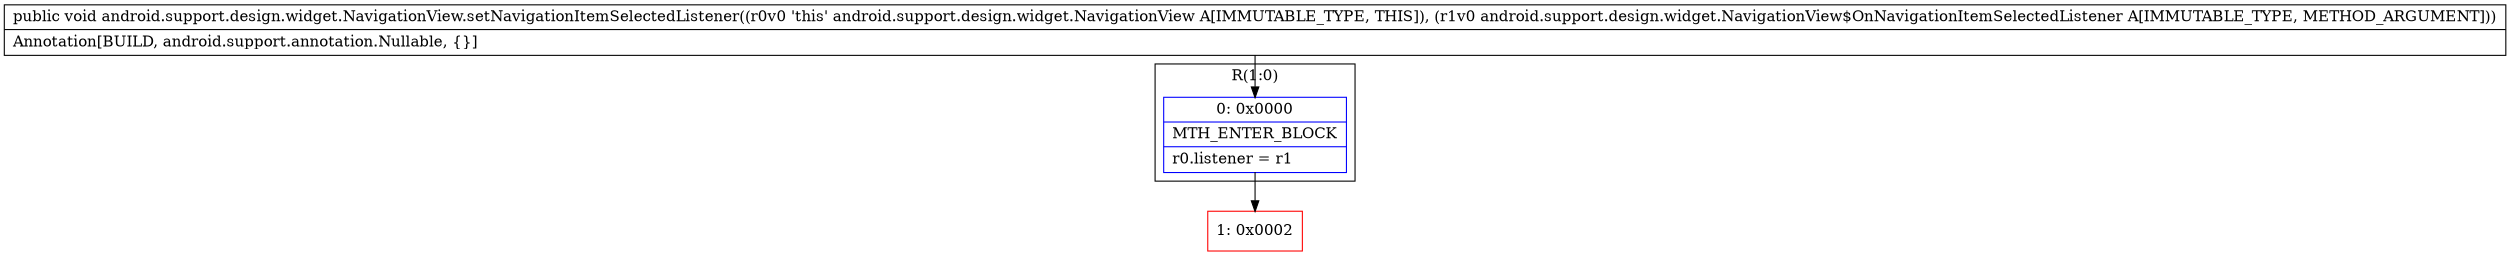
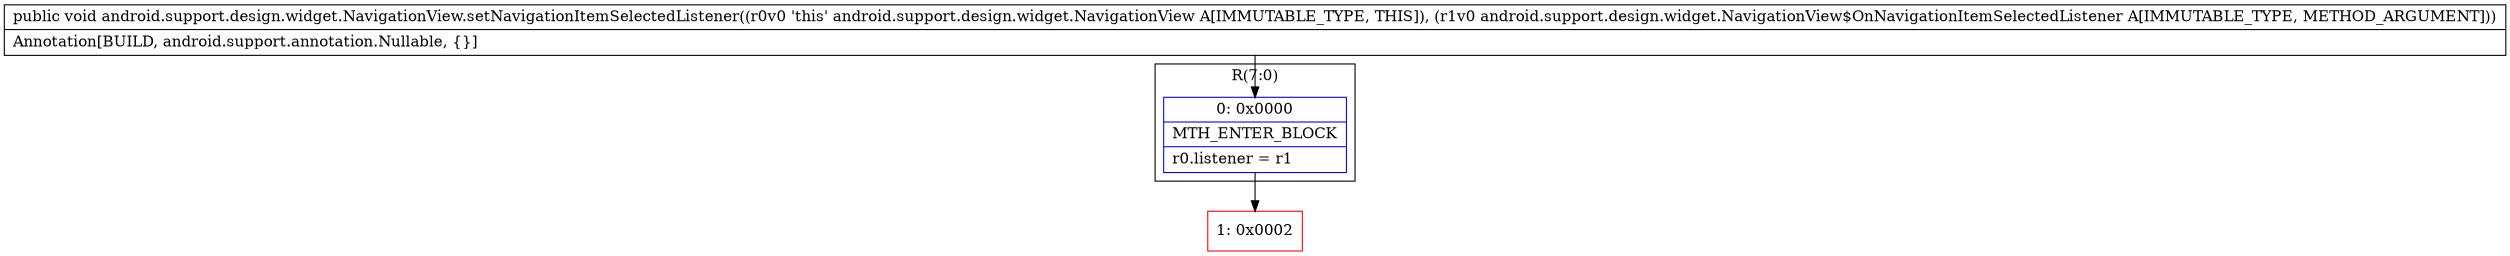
(1255, 76) -> (1255, 76)
